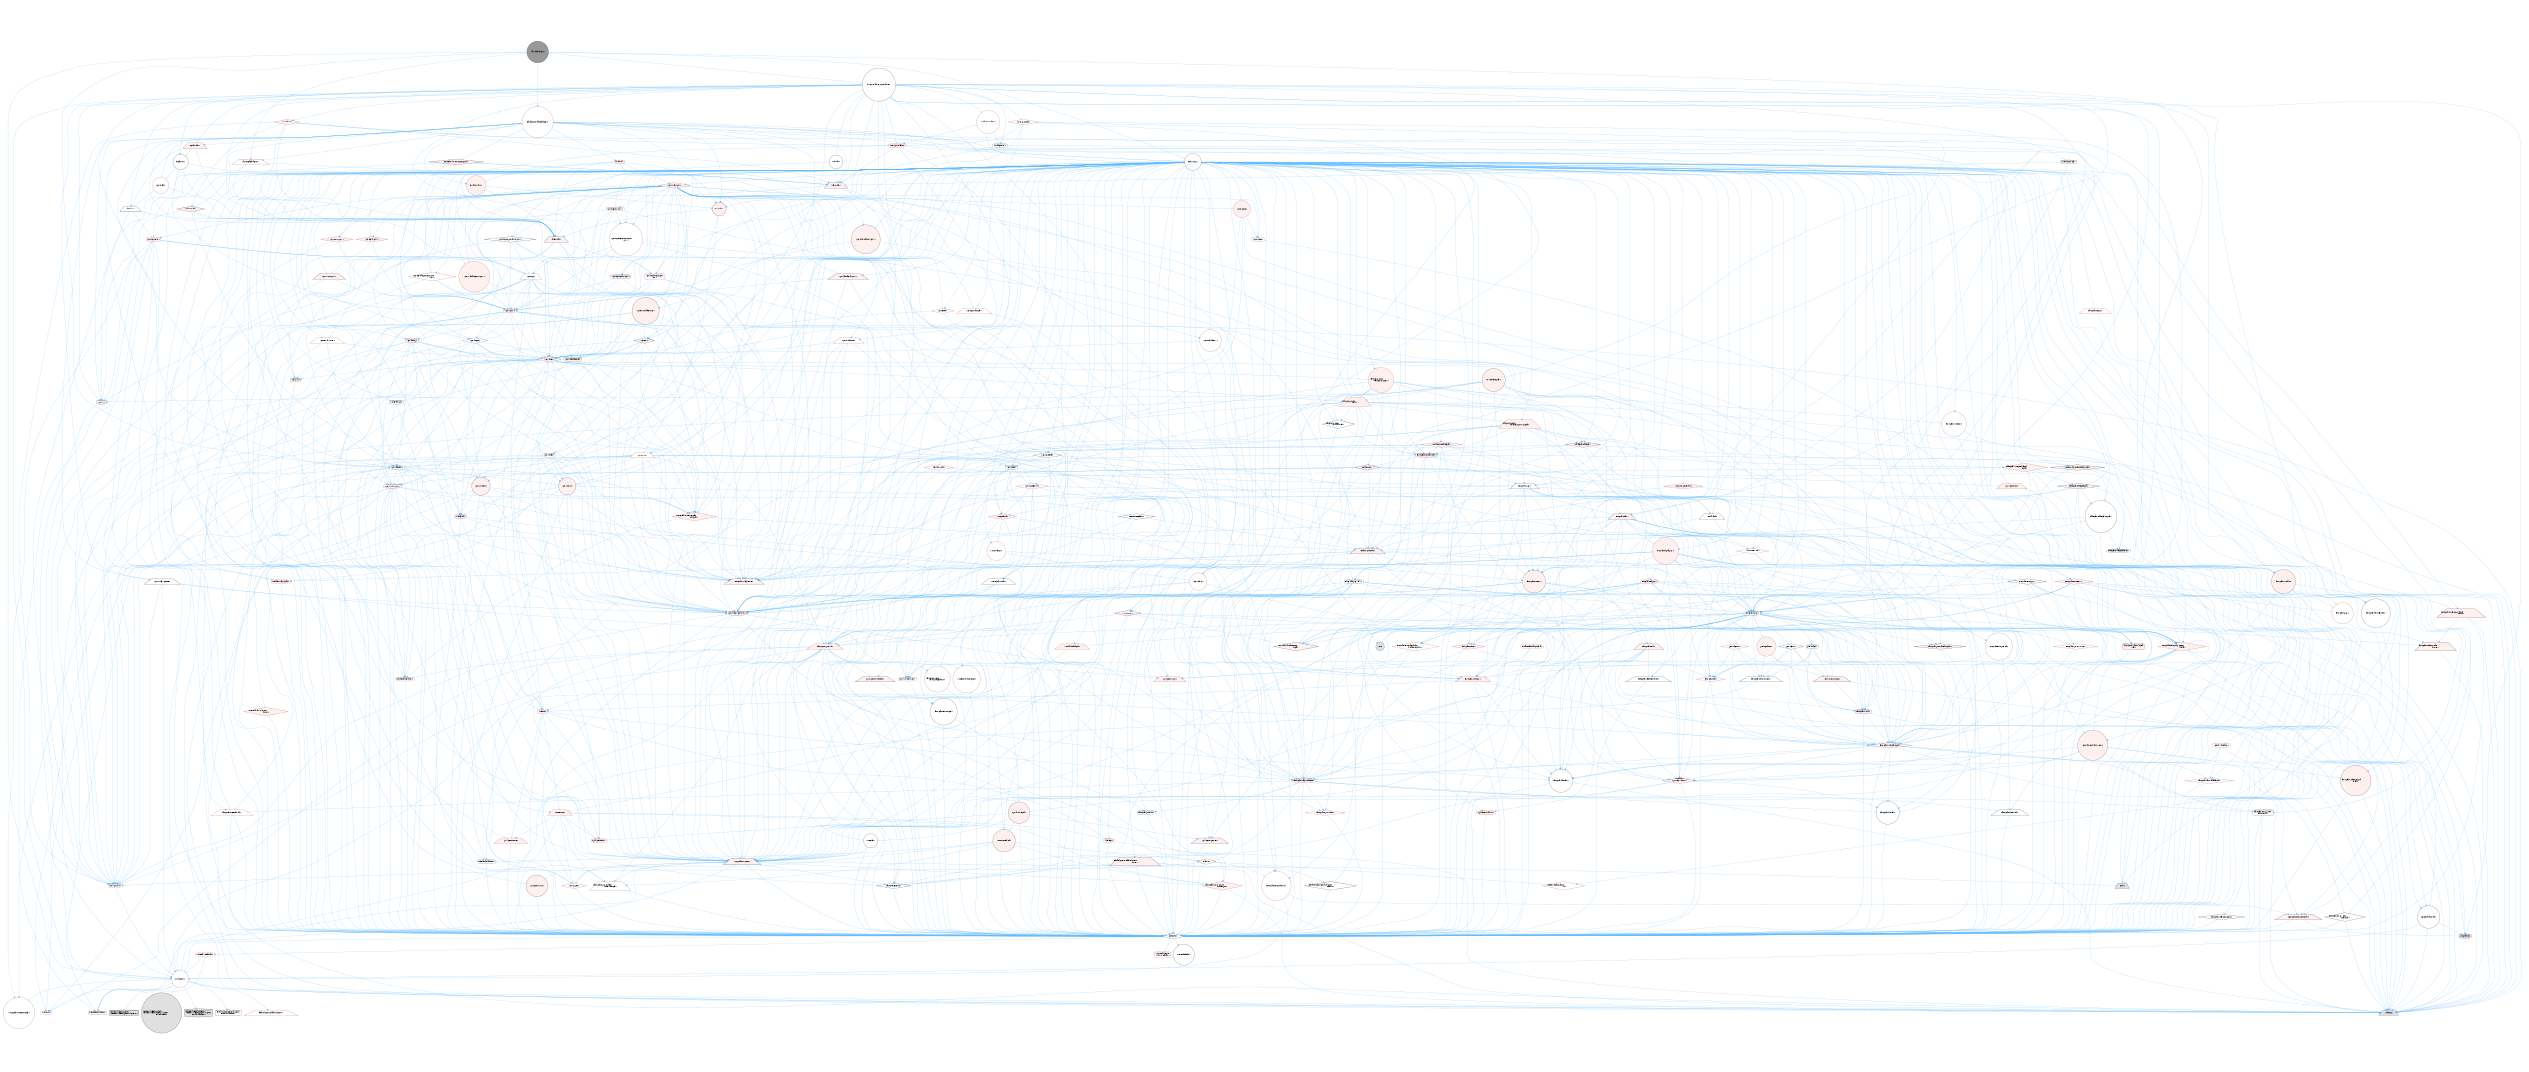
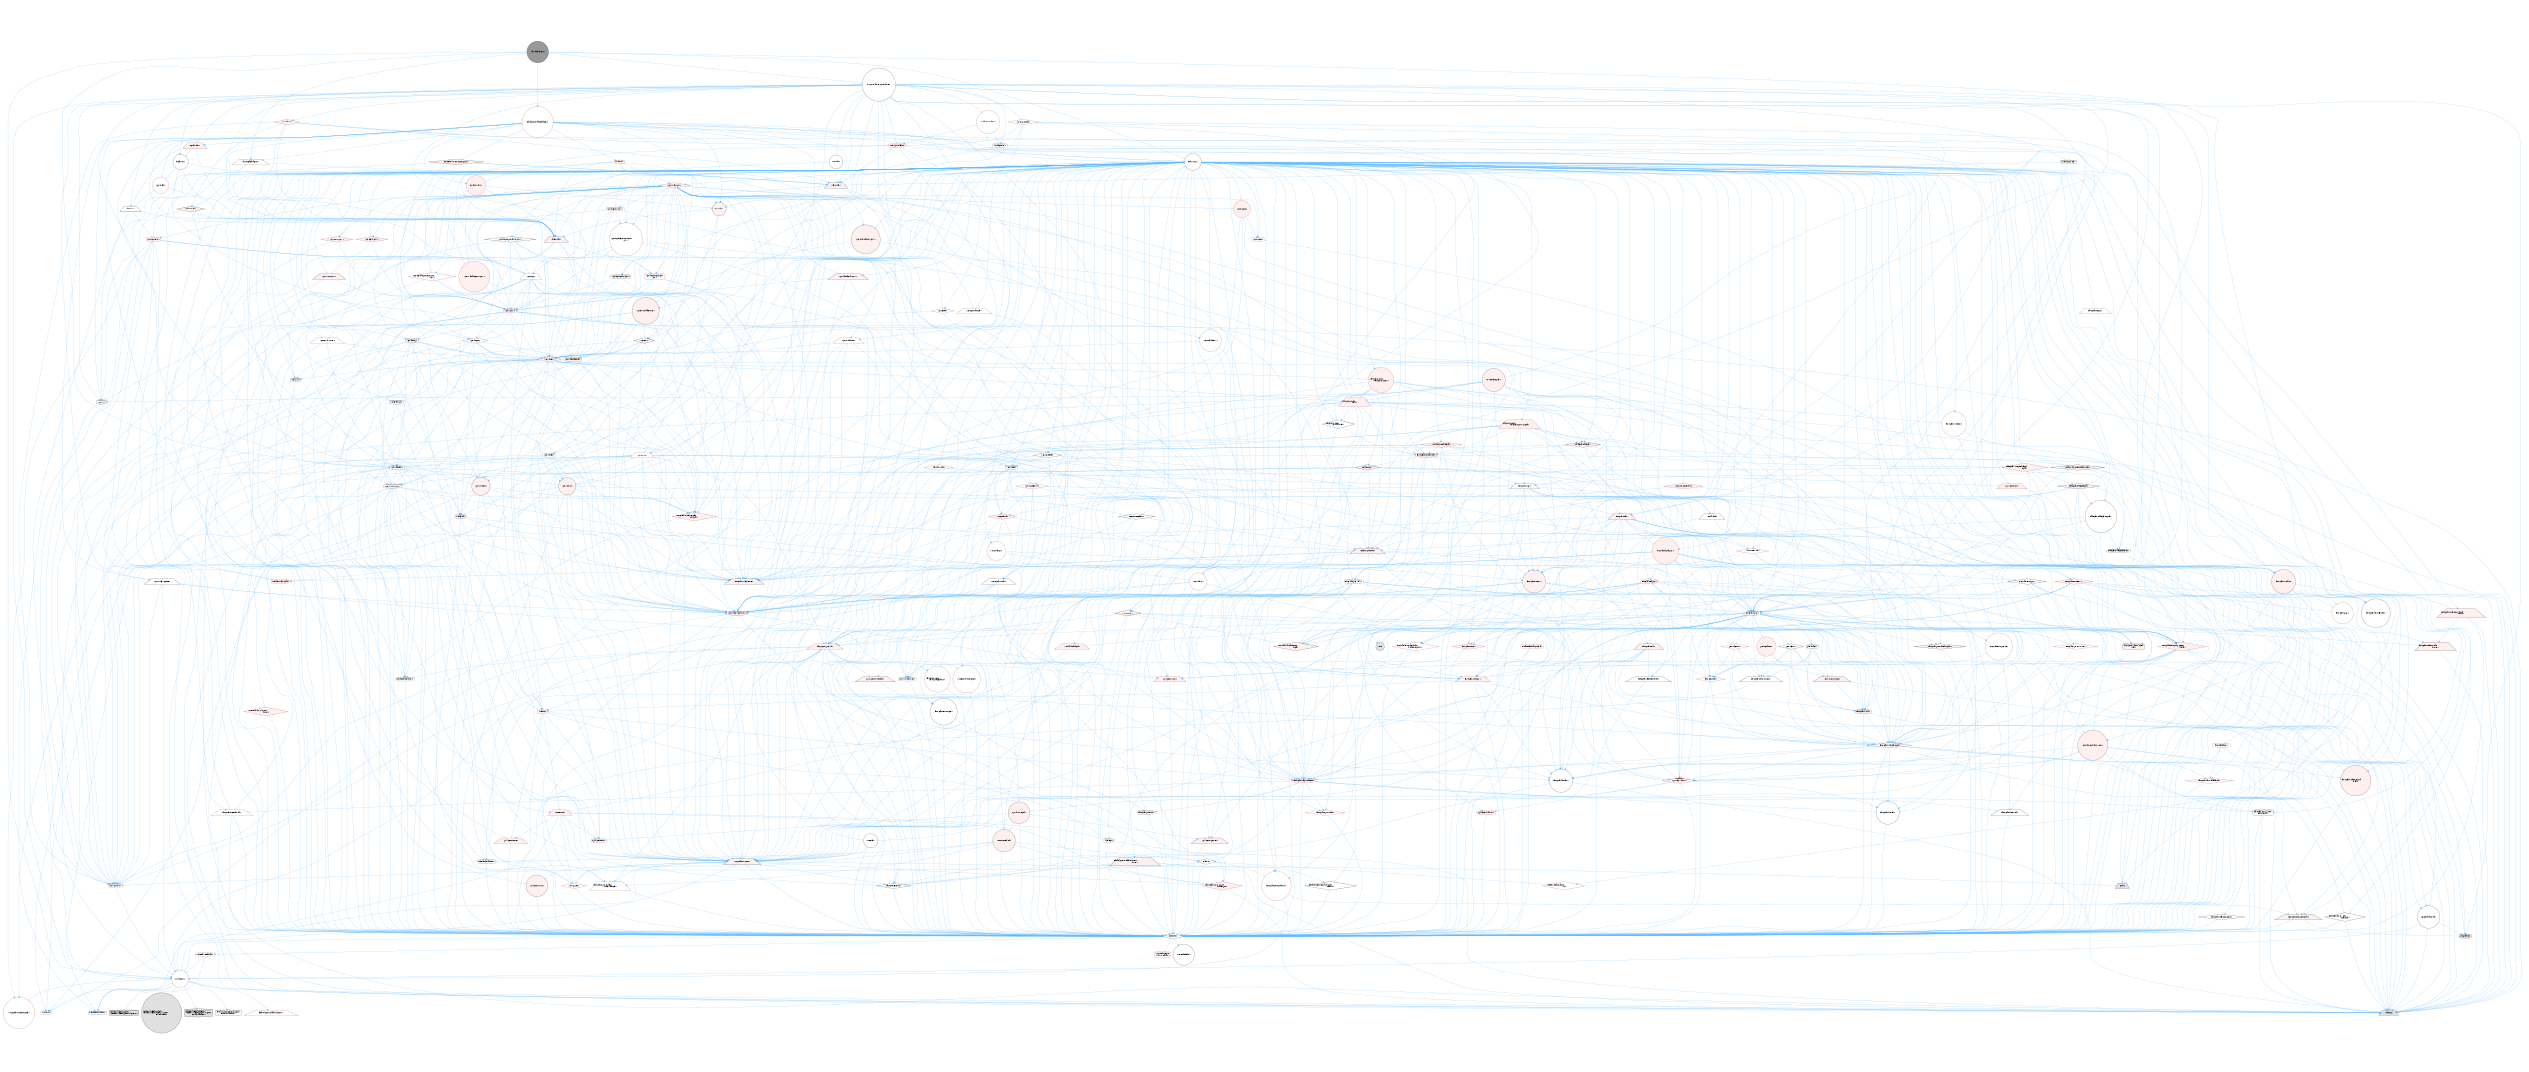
(2221, 745) -> (2221, 745)
